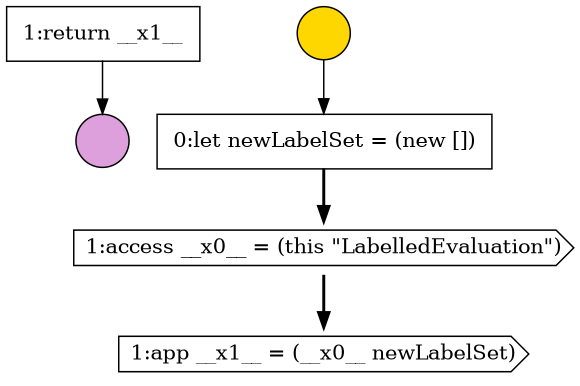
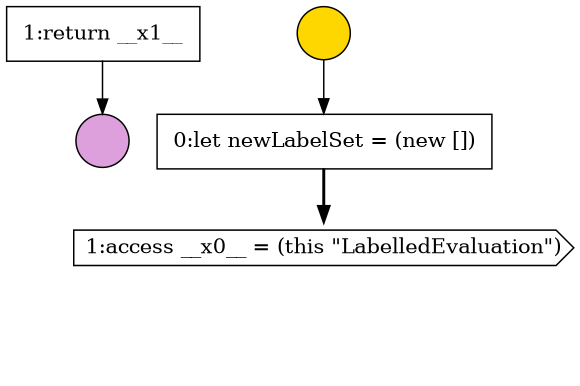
(324, 354) -> none
